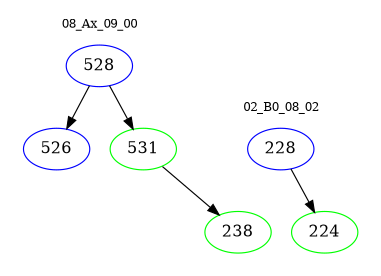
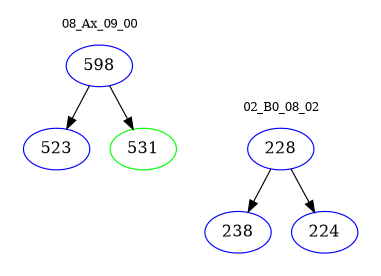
(99, 66) -> (99, 66)
(57, 149) -> (57, 149)
(186, 187) -> (262, 185)
(238, 232) -> (238, 232)
(325, 232) -> (325, 232)
